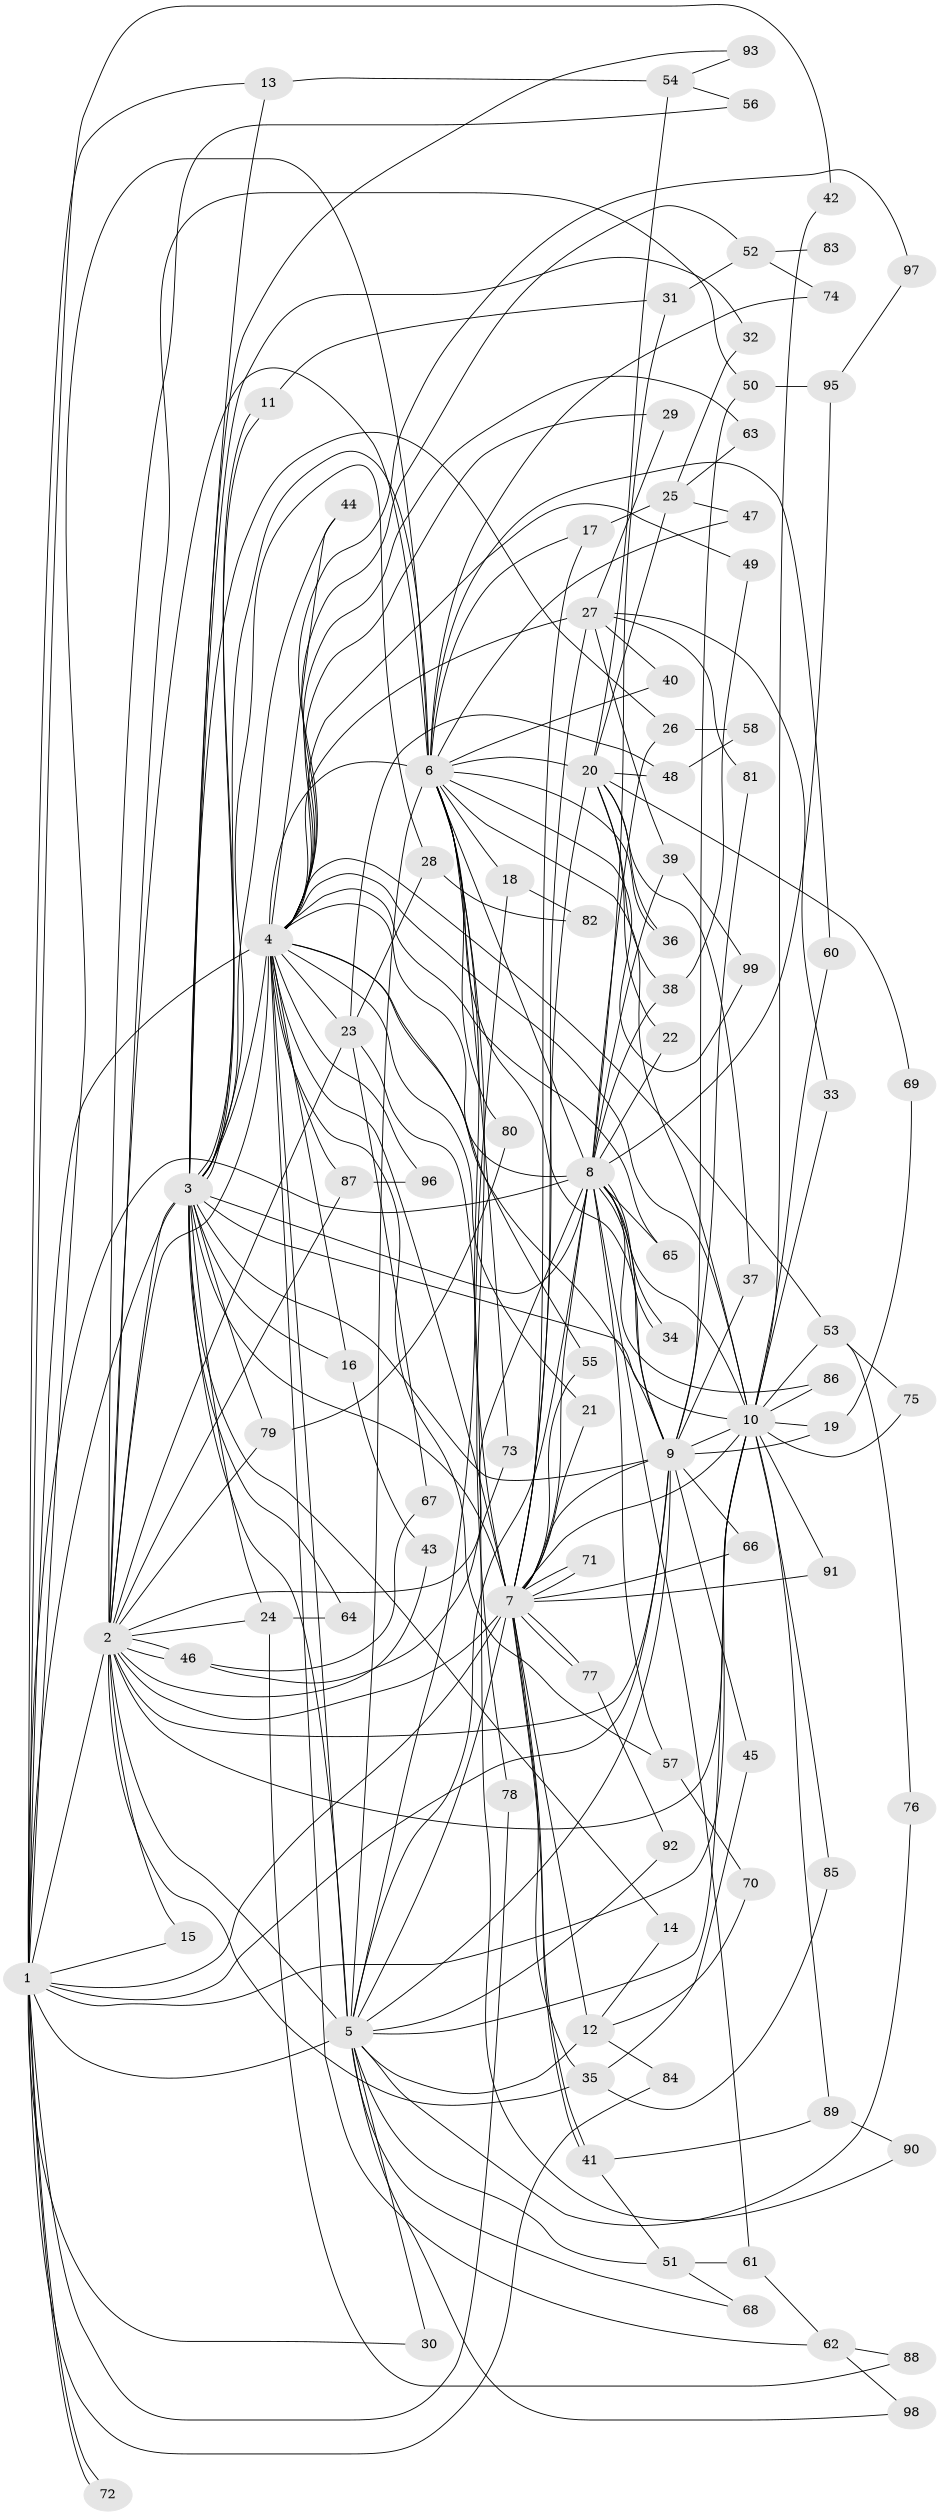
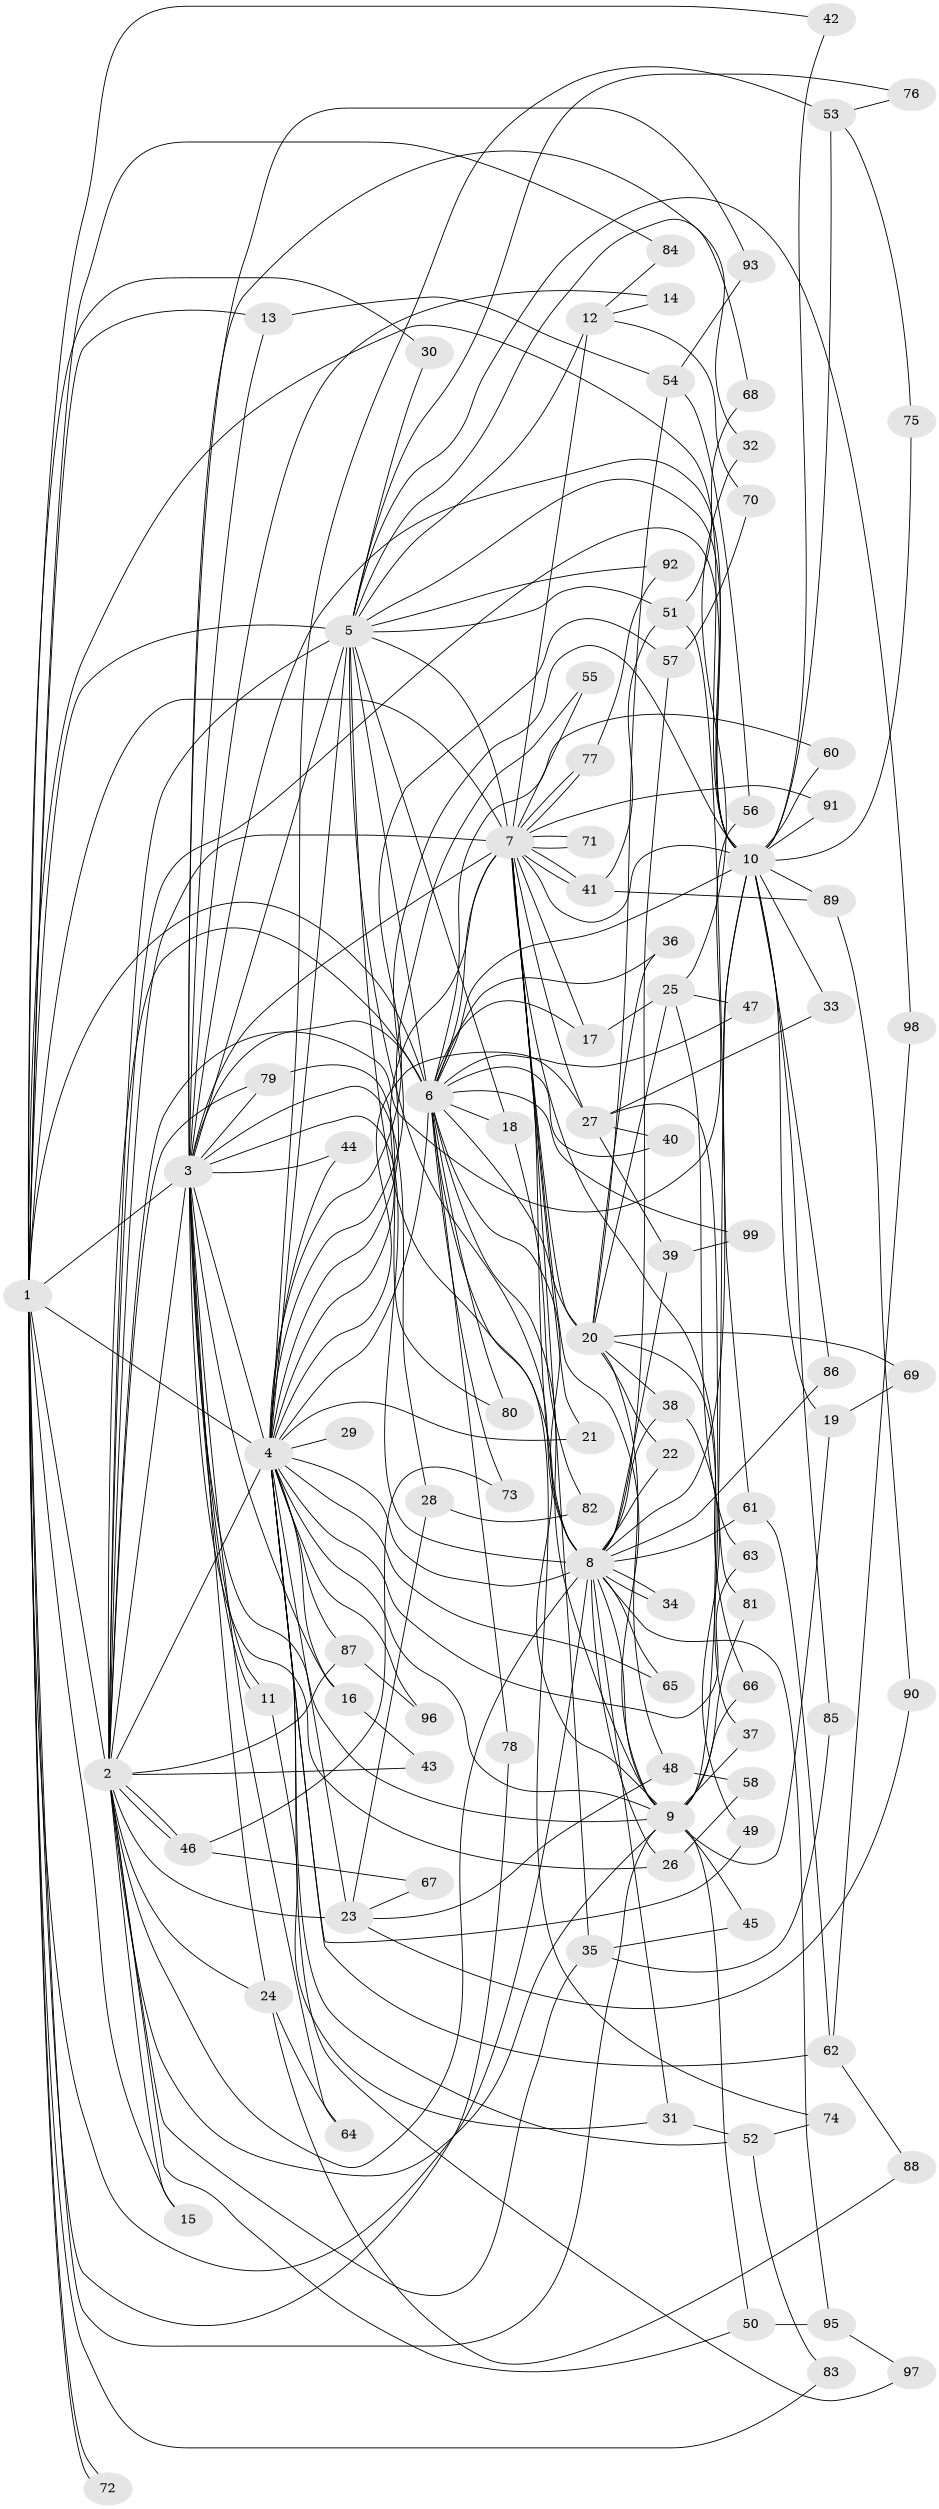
(640, 489) -> none
none -> (64, 2230)
